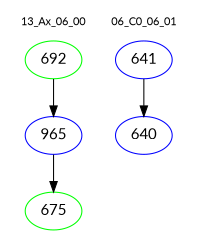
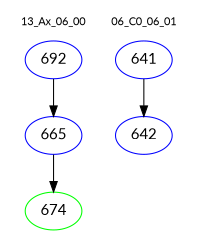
(54, 60) -> (54, 60)
(54, 135) -> (54, 135)
(144, 135) -> (144, 135)
(54, 211) -> (54, 211)
